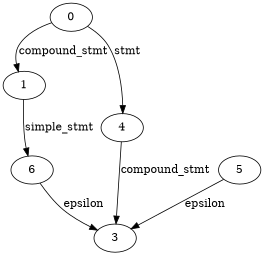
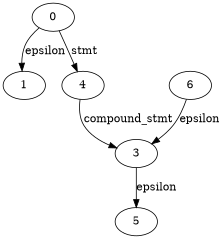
(63, 51) -> (45, 51)
(24, 124) -> none
(181, 202) -> (136, 184)
